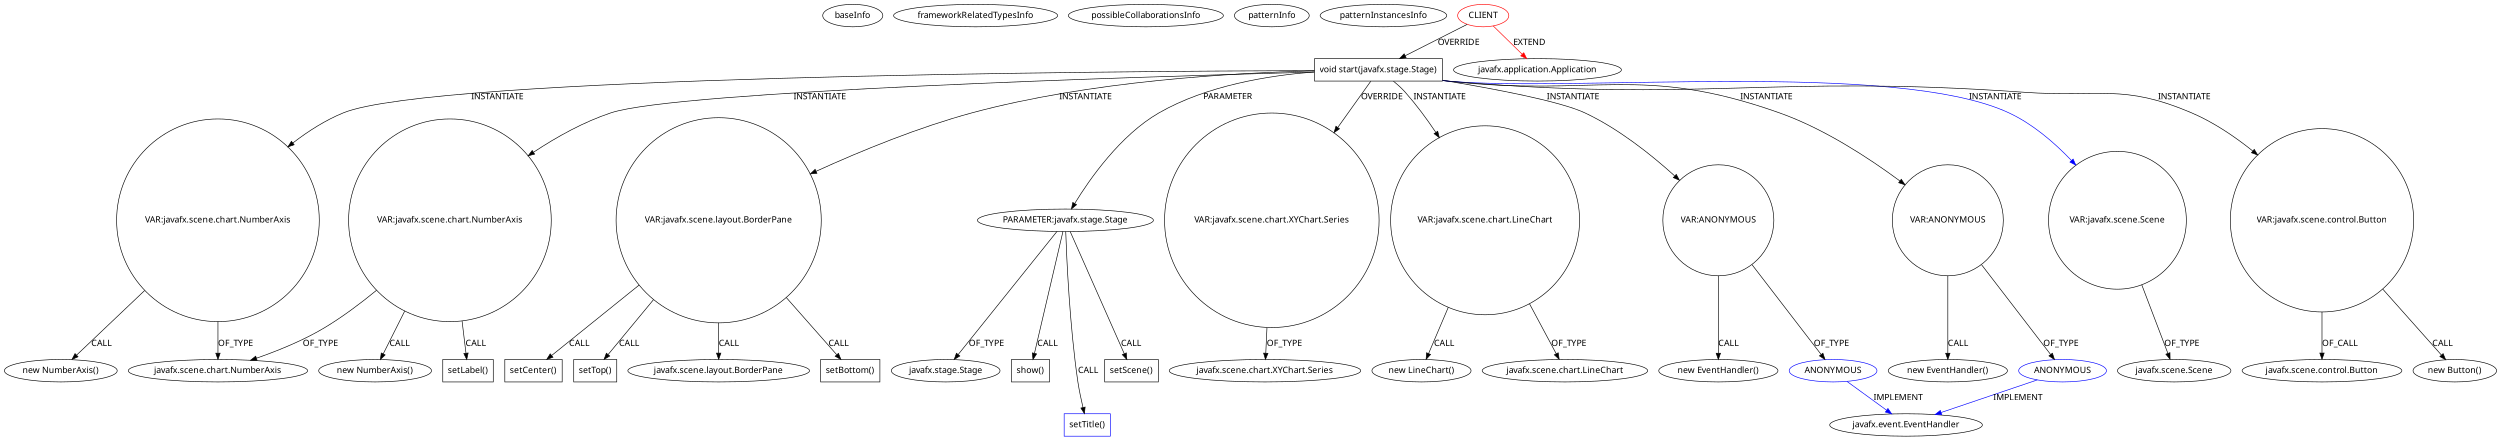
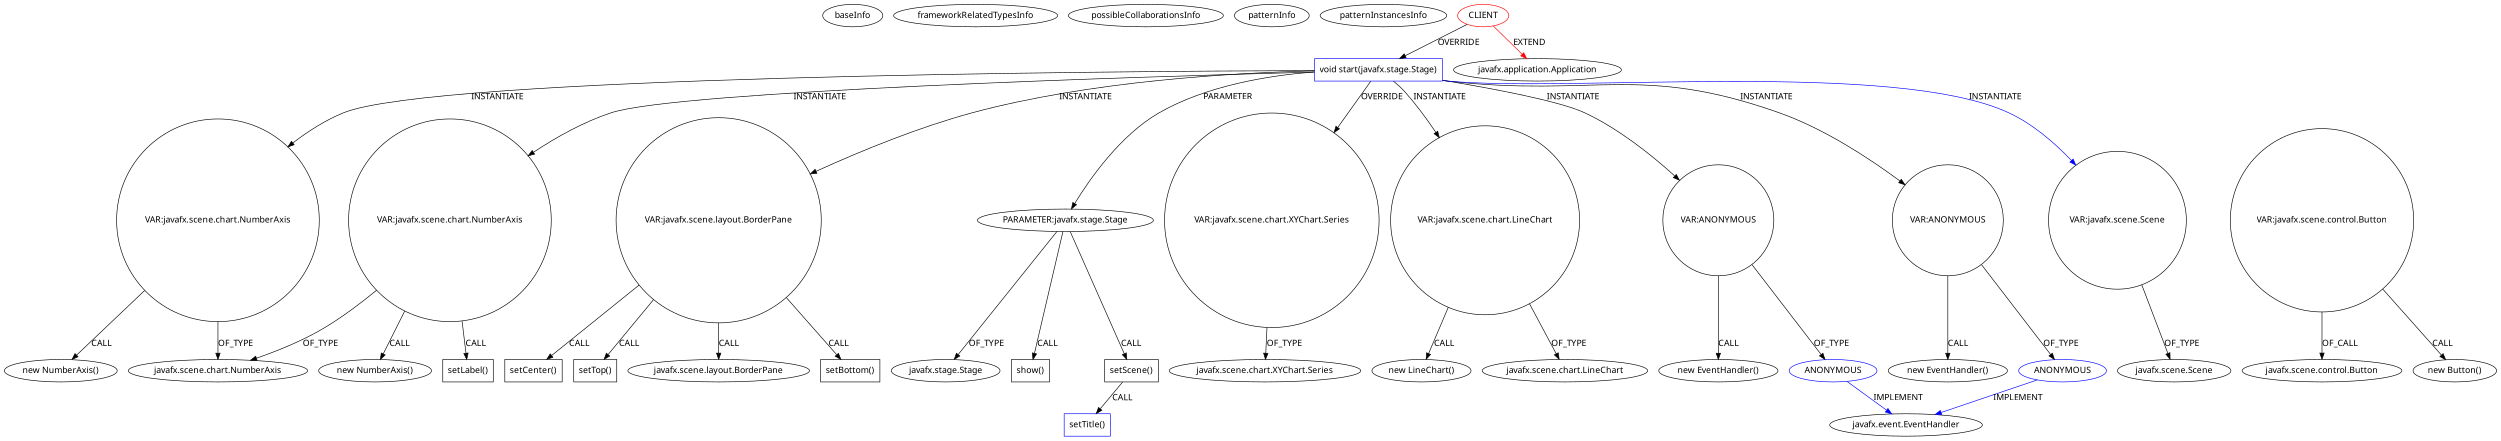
(1378, 70) -> (1378, 70)
(1813, 86) -> none
(1071, 320) -> (1111, 395)
